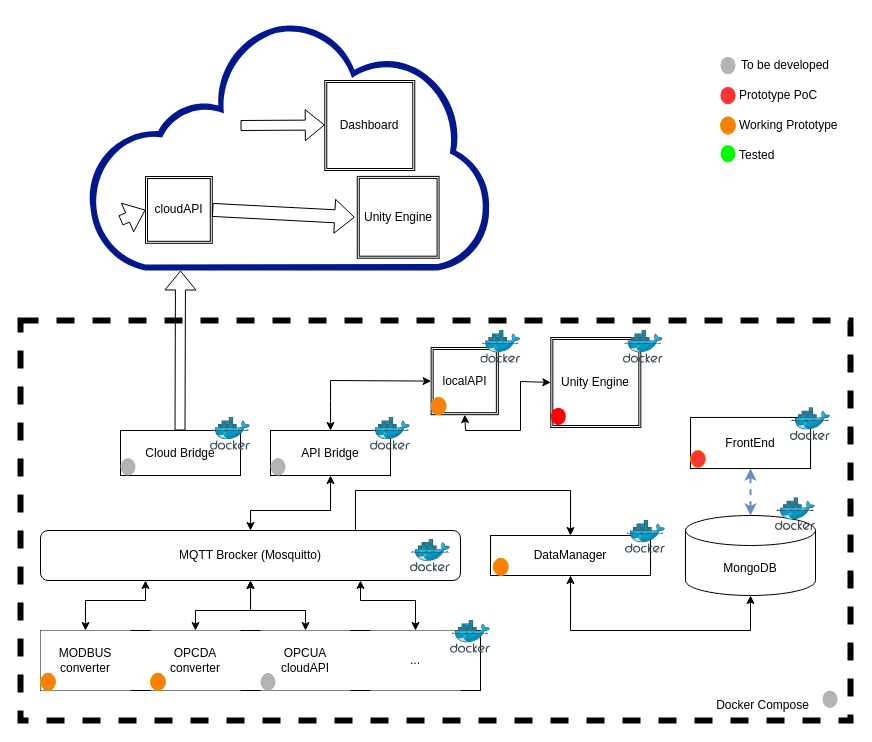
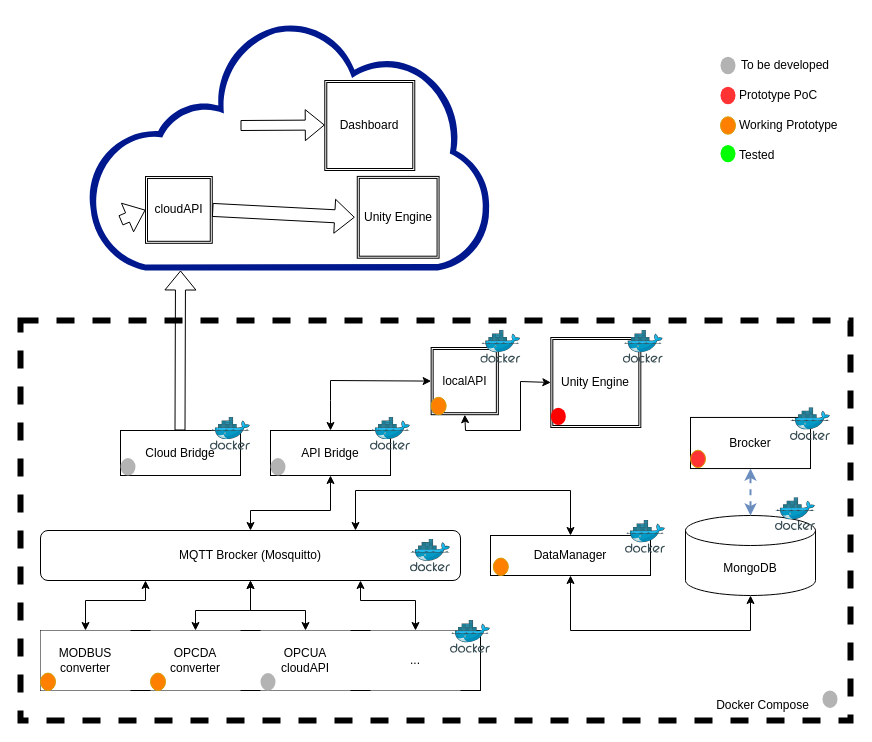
(751, 444) -> (751, 444)
(356, 524) -> (356, 522)
